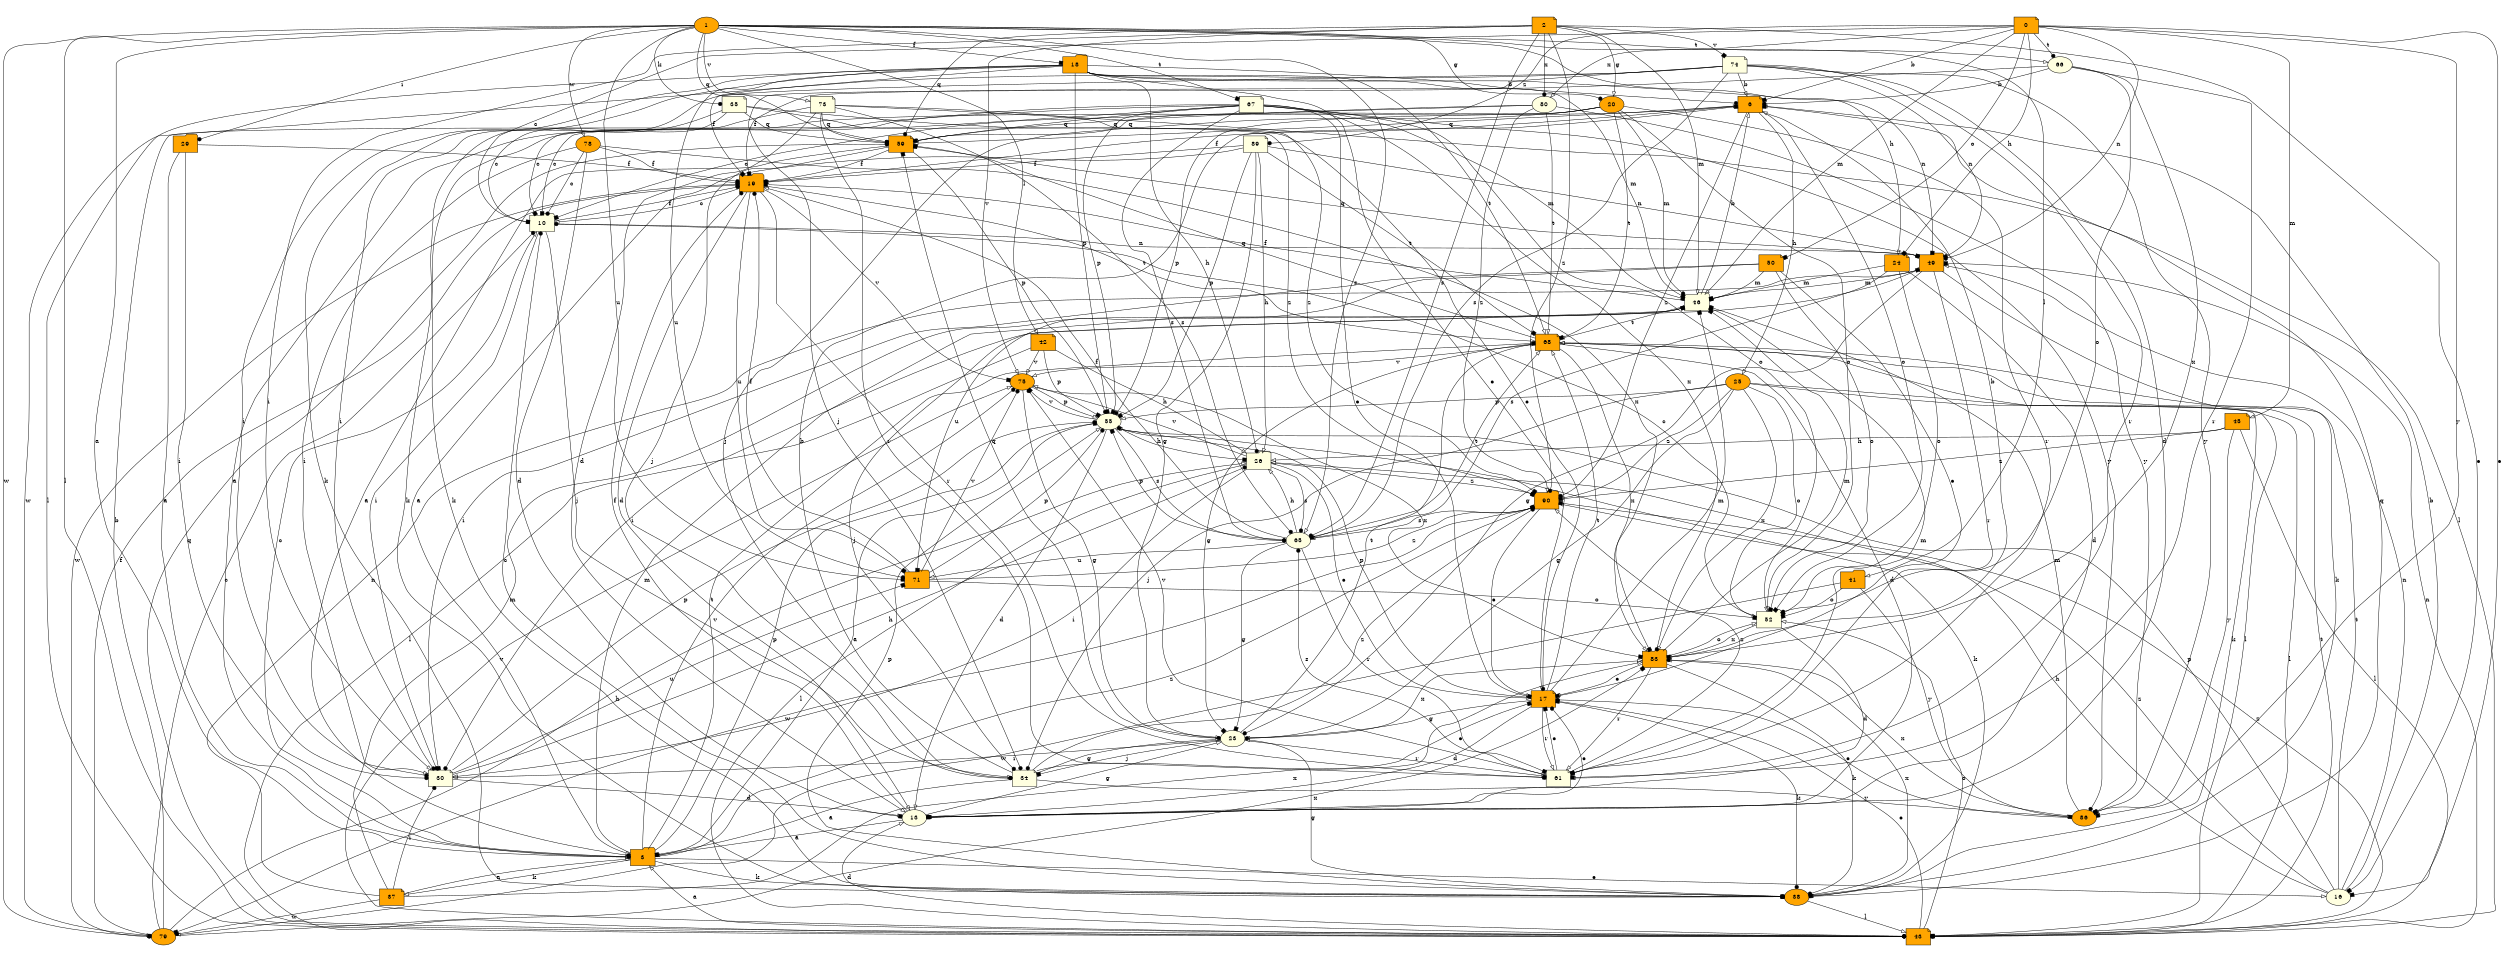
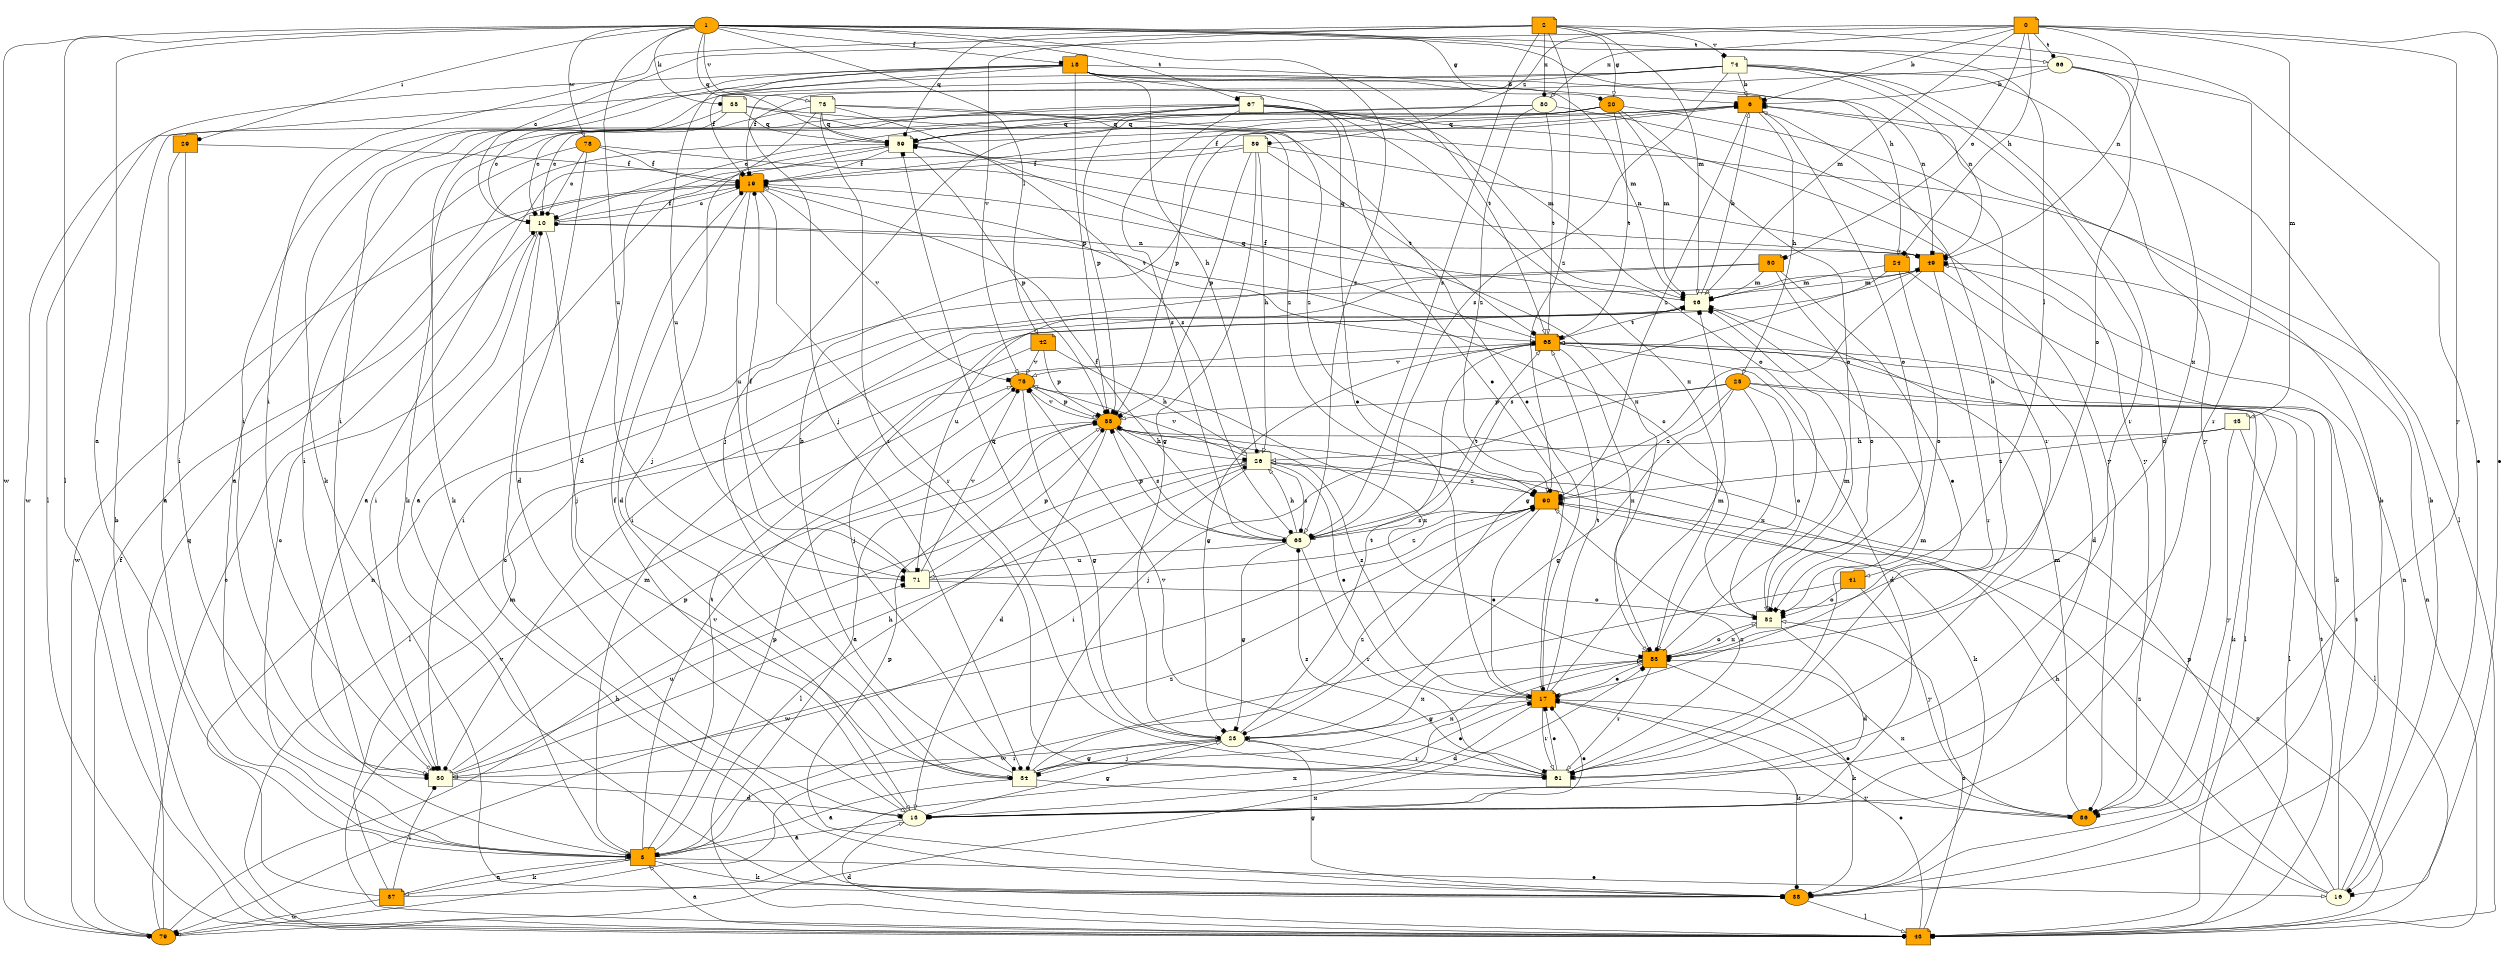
(431, 128) -> (431, 128)
(901, 144) -> (901, 144)
(1109, 422) -> (1109, 422)
(2237, 422) -> (2237, 422)
(2382, 501) -> (2382, 501)
(1362, 560) -> (1362, 560)
(917, 580) -> (917, 580)
(1877, 746) -> (1344, 745)
